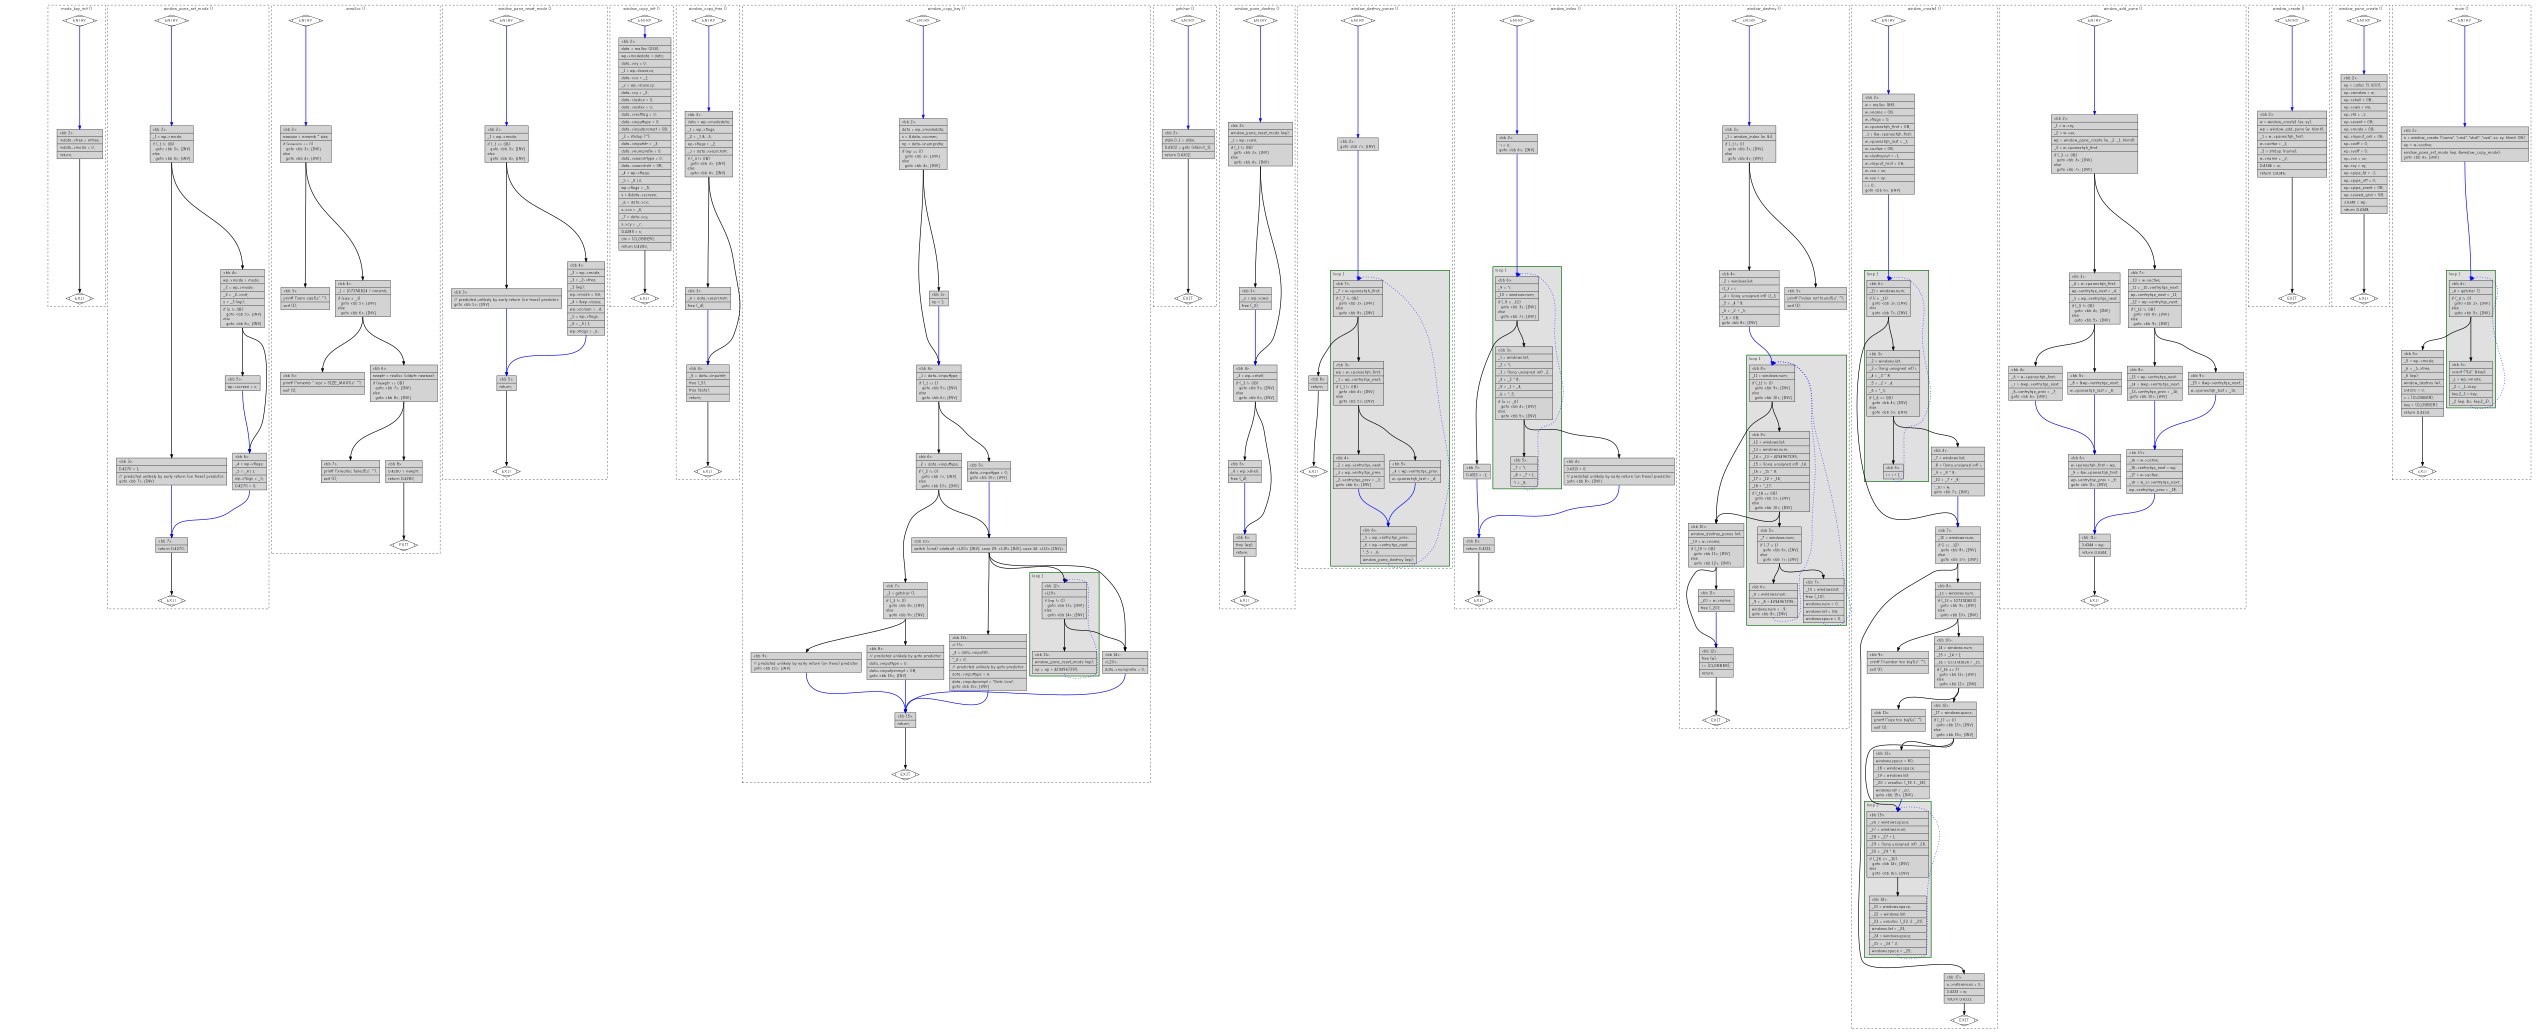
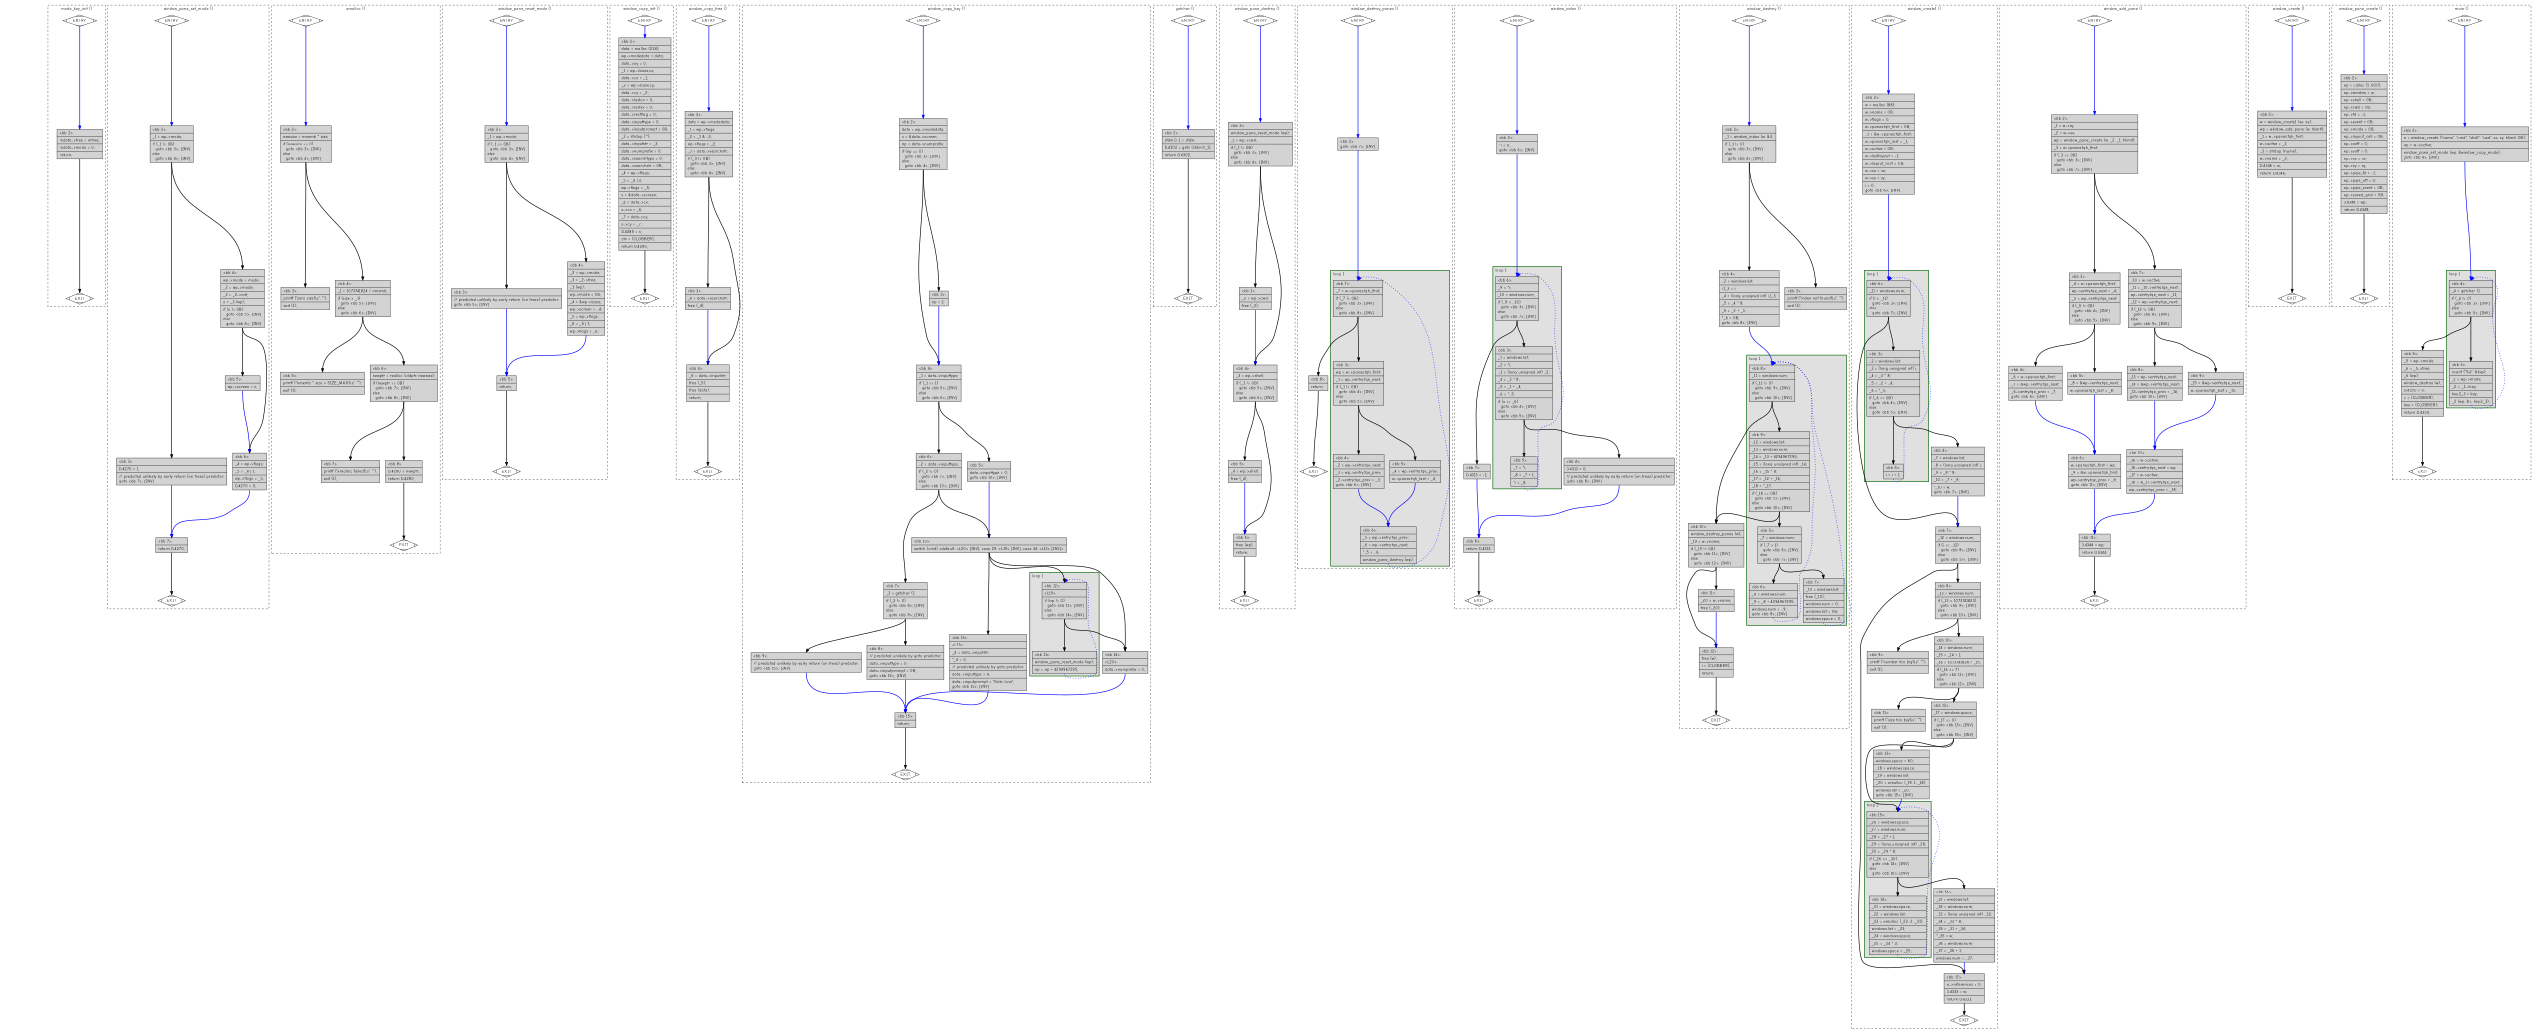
none -> (1964, 925)
